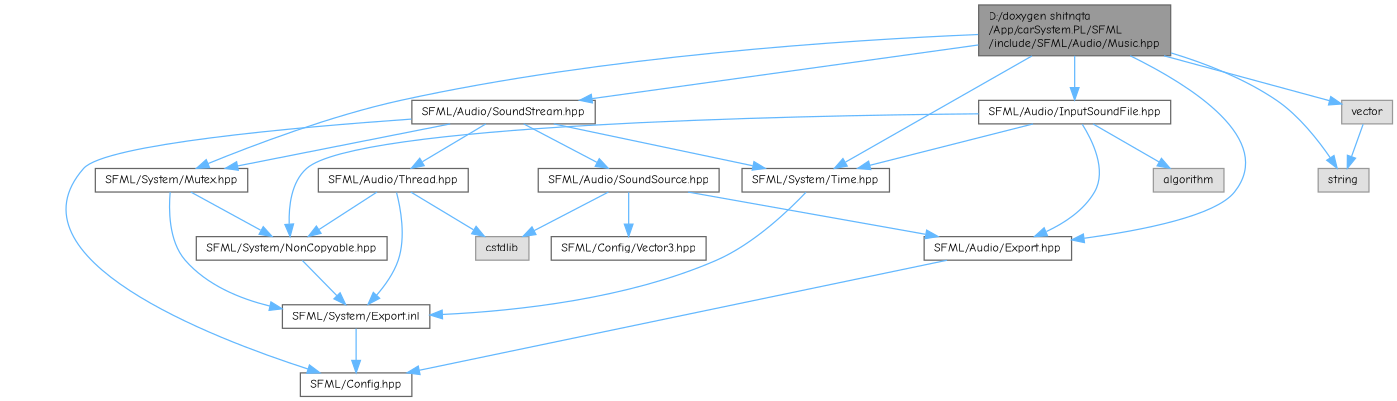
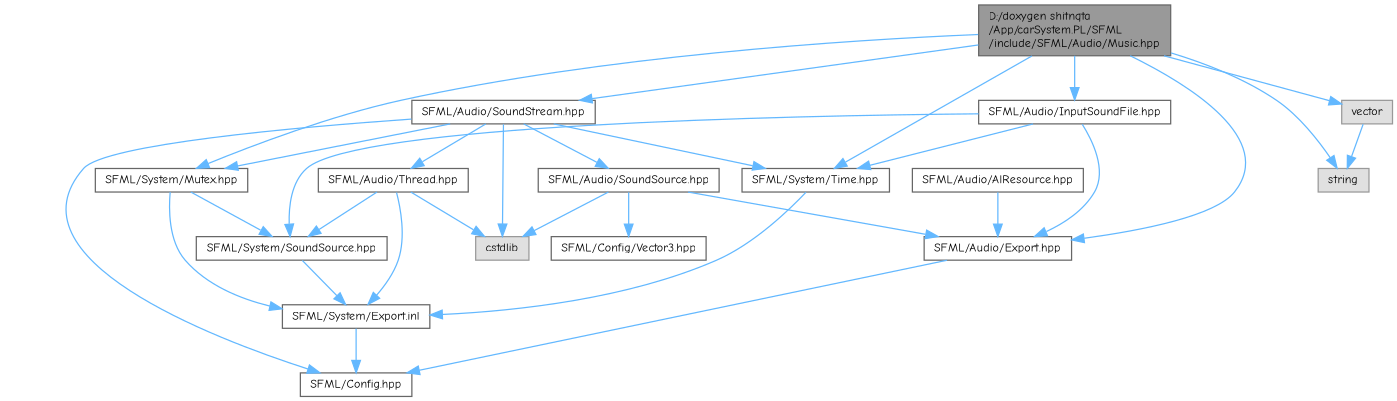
none -> (503, 174)
none -> (998, 180)
(1189, 180) -> none
(292, 248) -> (292, 248)
